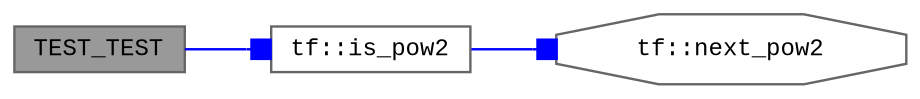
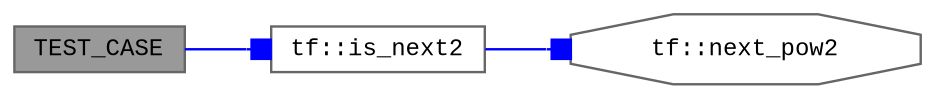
(100, 49) -> (100, 49)
(371, 49) -> (378, 49)
